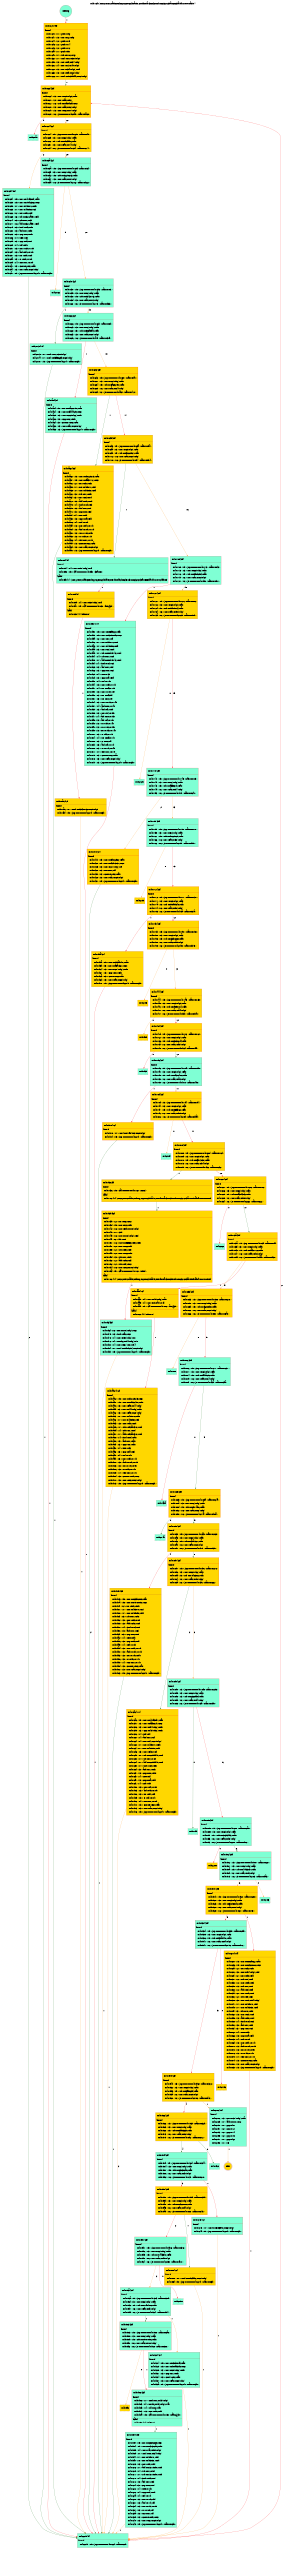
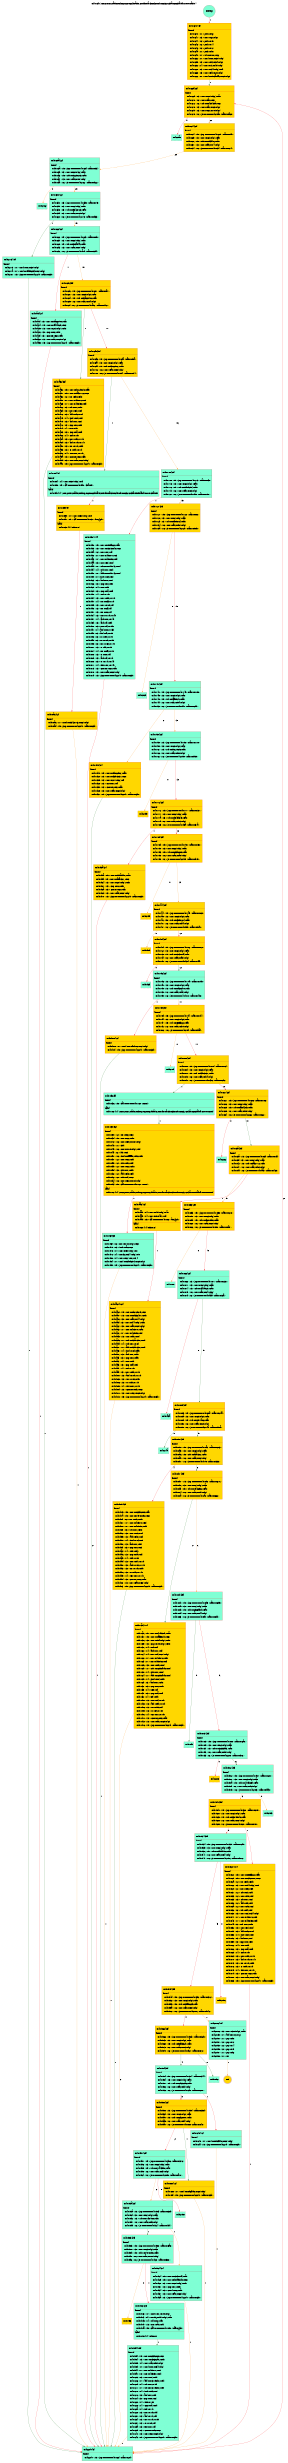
(28, 232) -> none
(157, 1191) -> (159, 1104)
